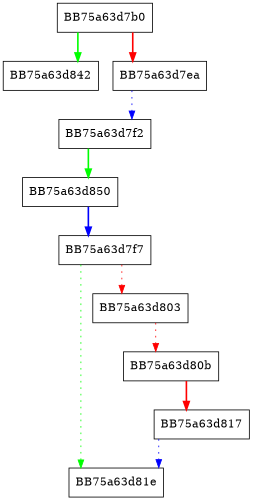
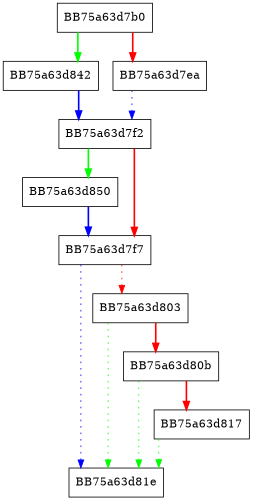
none -> (79, 101)
none -> (134, 188)
(156, 333) -> (156, 333)
(81, 362) -> (81, 362)
none -> (108, 391)
none -> (139, 420)
(159, 449) -> (159, 449)
